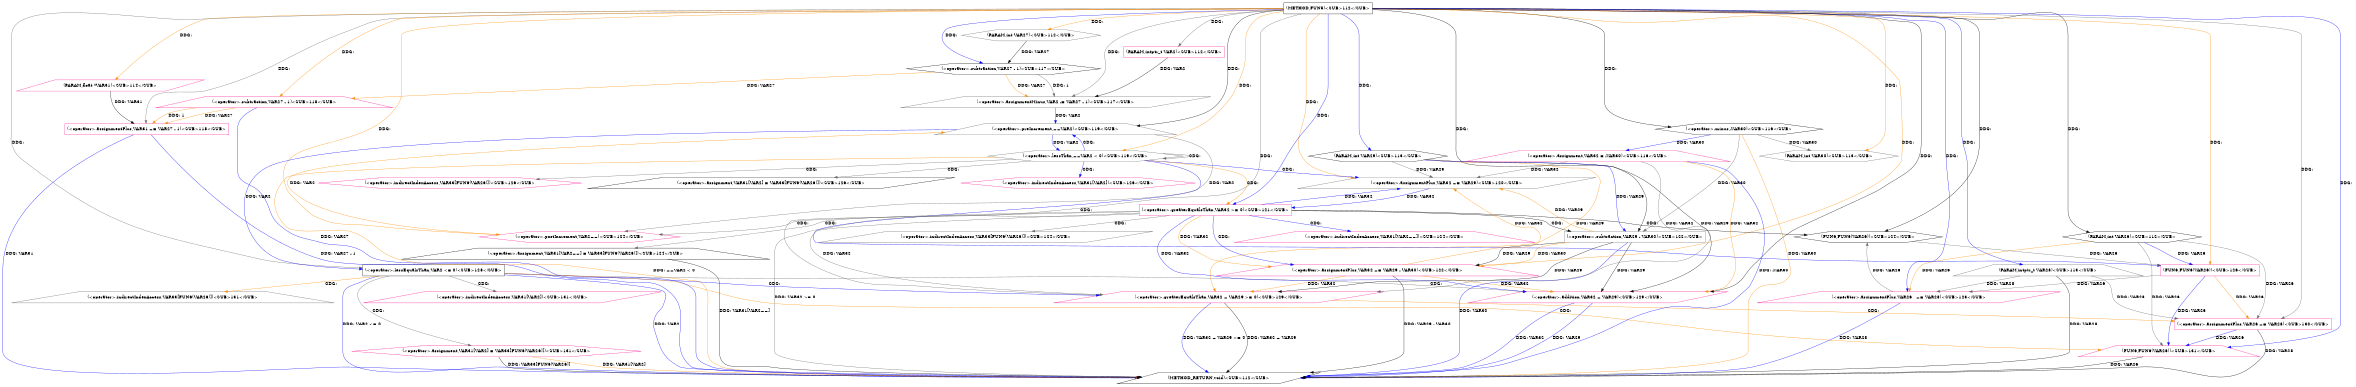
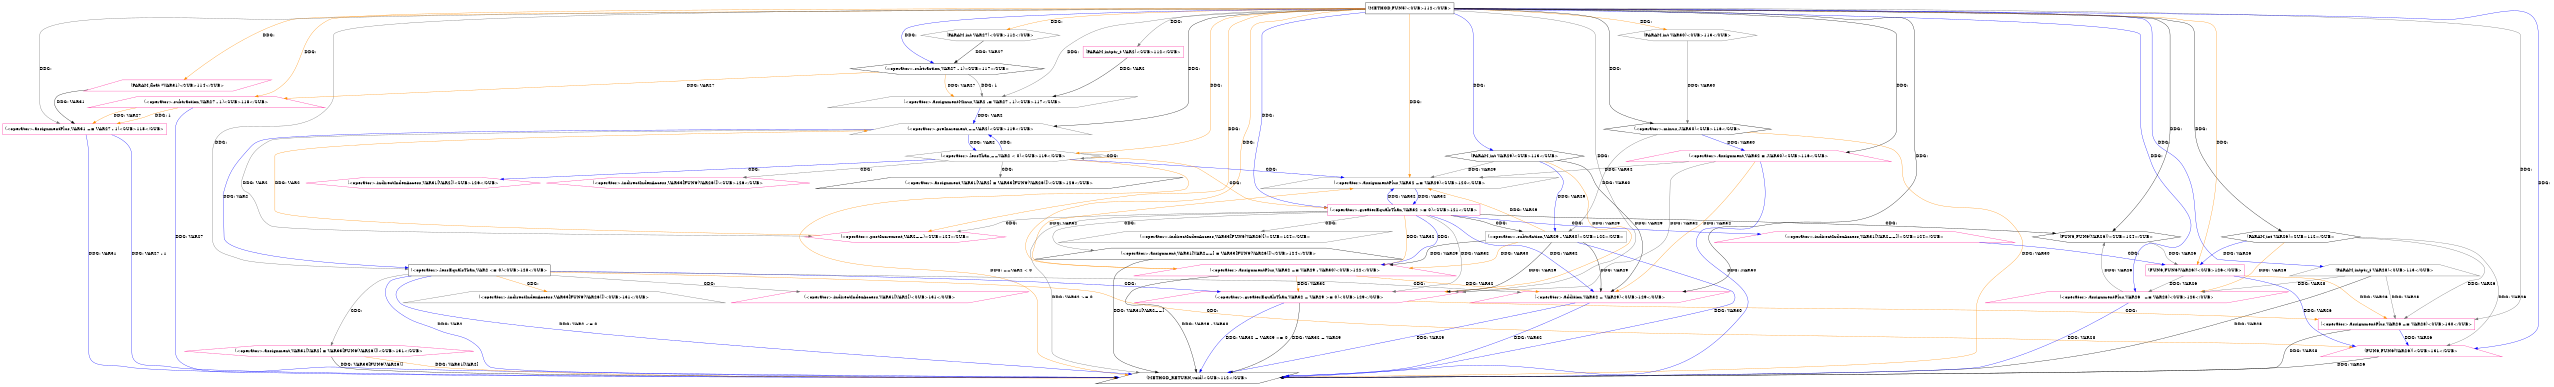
(1783, 142) -> (1688, 81)
(1458, 158) -> (1766, 16)
(1253, 247) -> (2071, 251)
